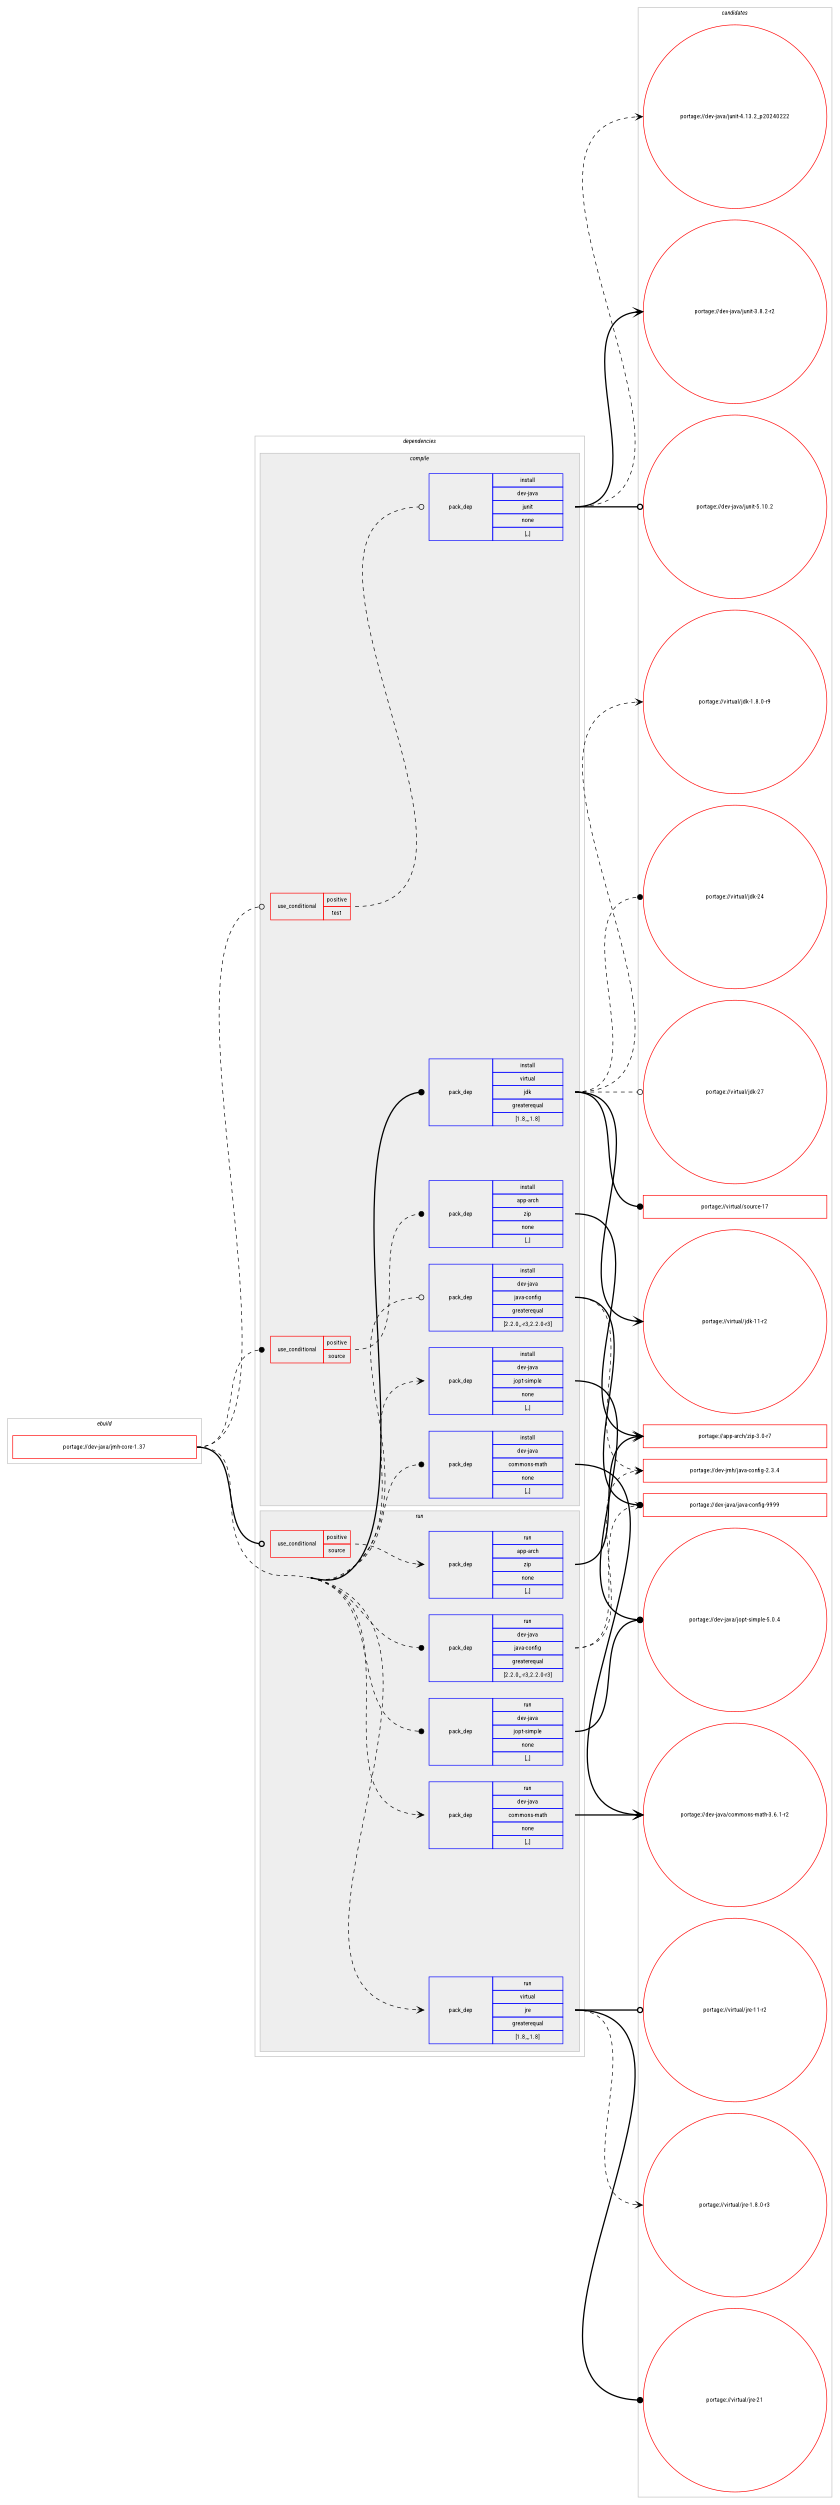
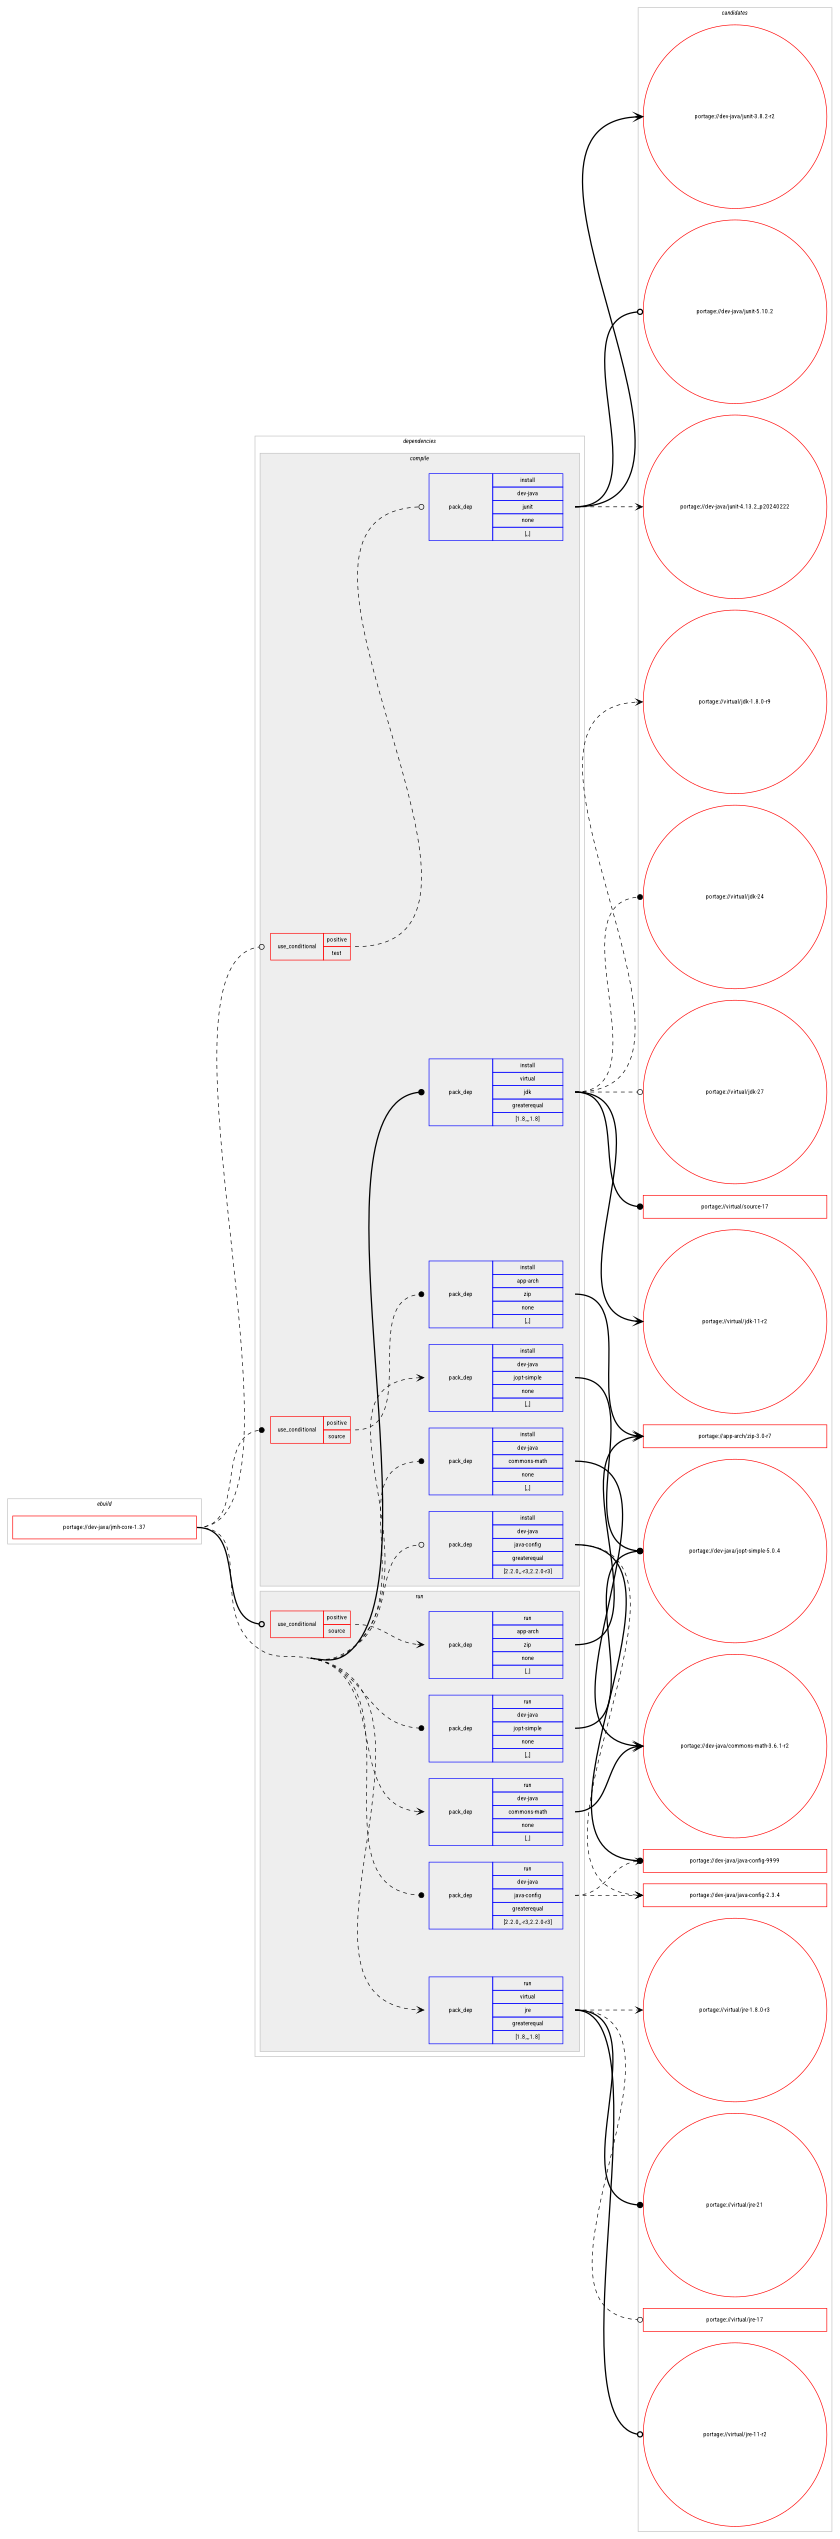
(735, 1471) -> (735, 1895)
none -> (735, 2320)
